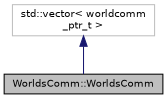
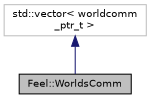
(84, 84) -> (75, 84)
